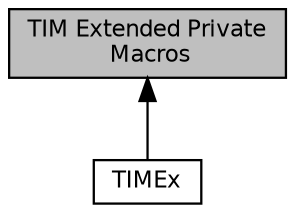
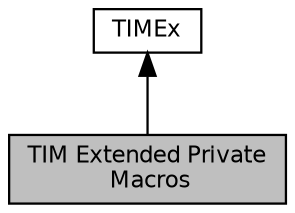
(148, 130) -> (148, 105)
